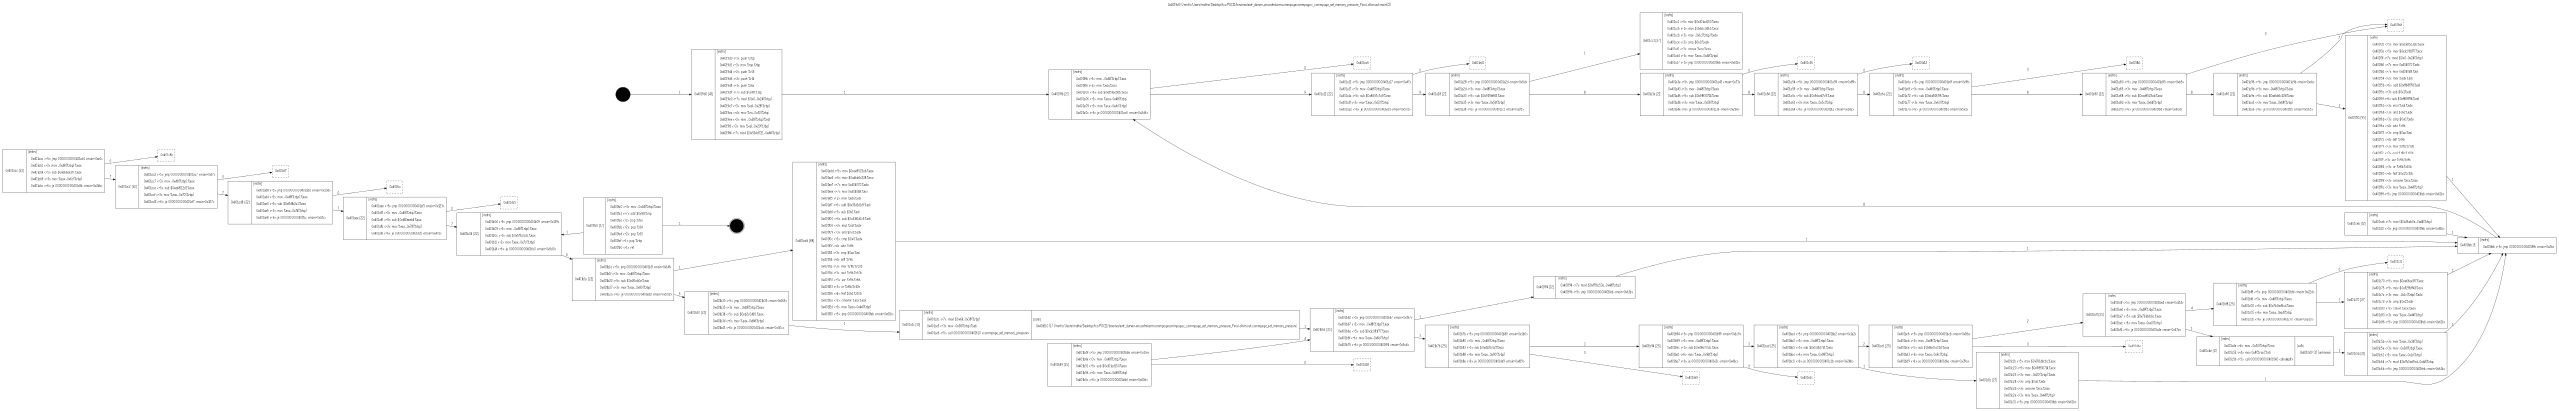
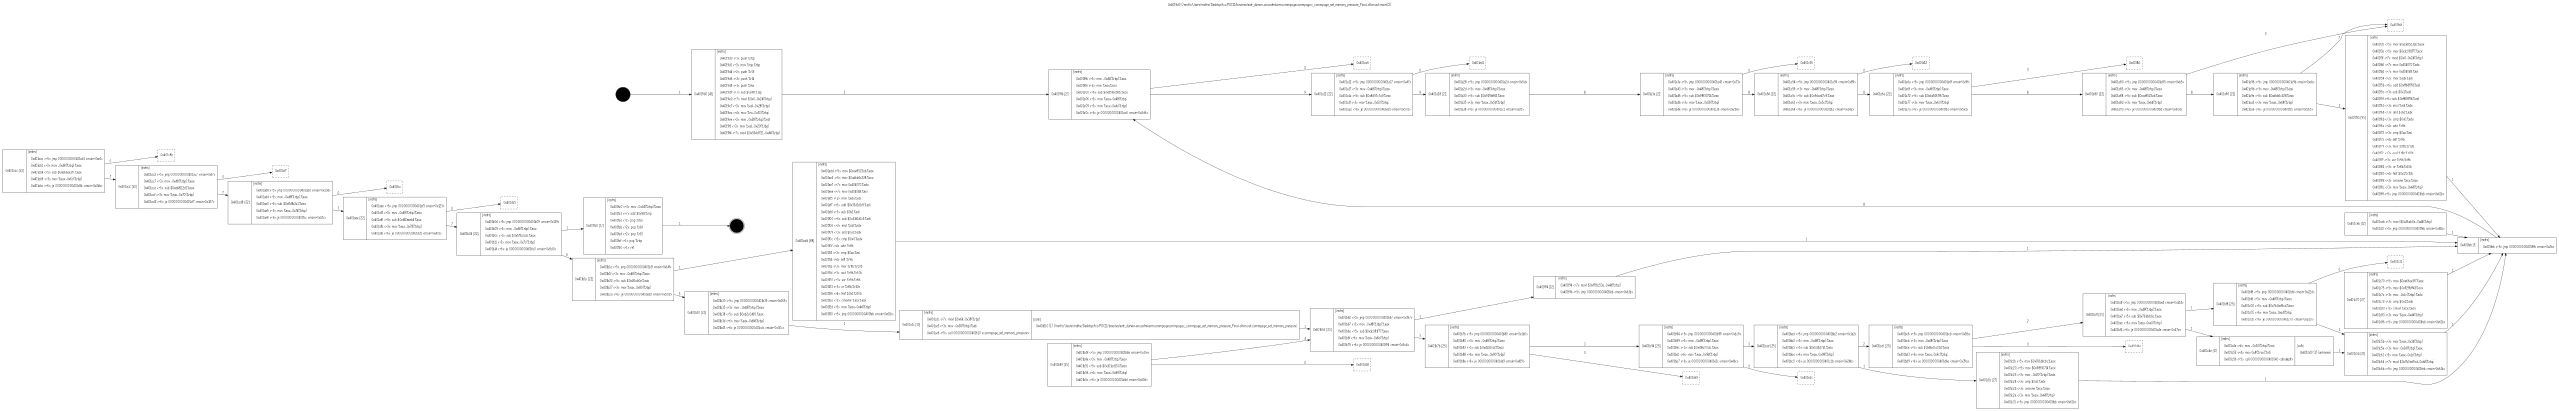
(1691, 41) -> none
(573, 234) -> (571, 230)
(2329, 302) -> (2329, 329)
(2191, 309) -> (2191, 309)
